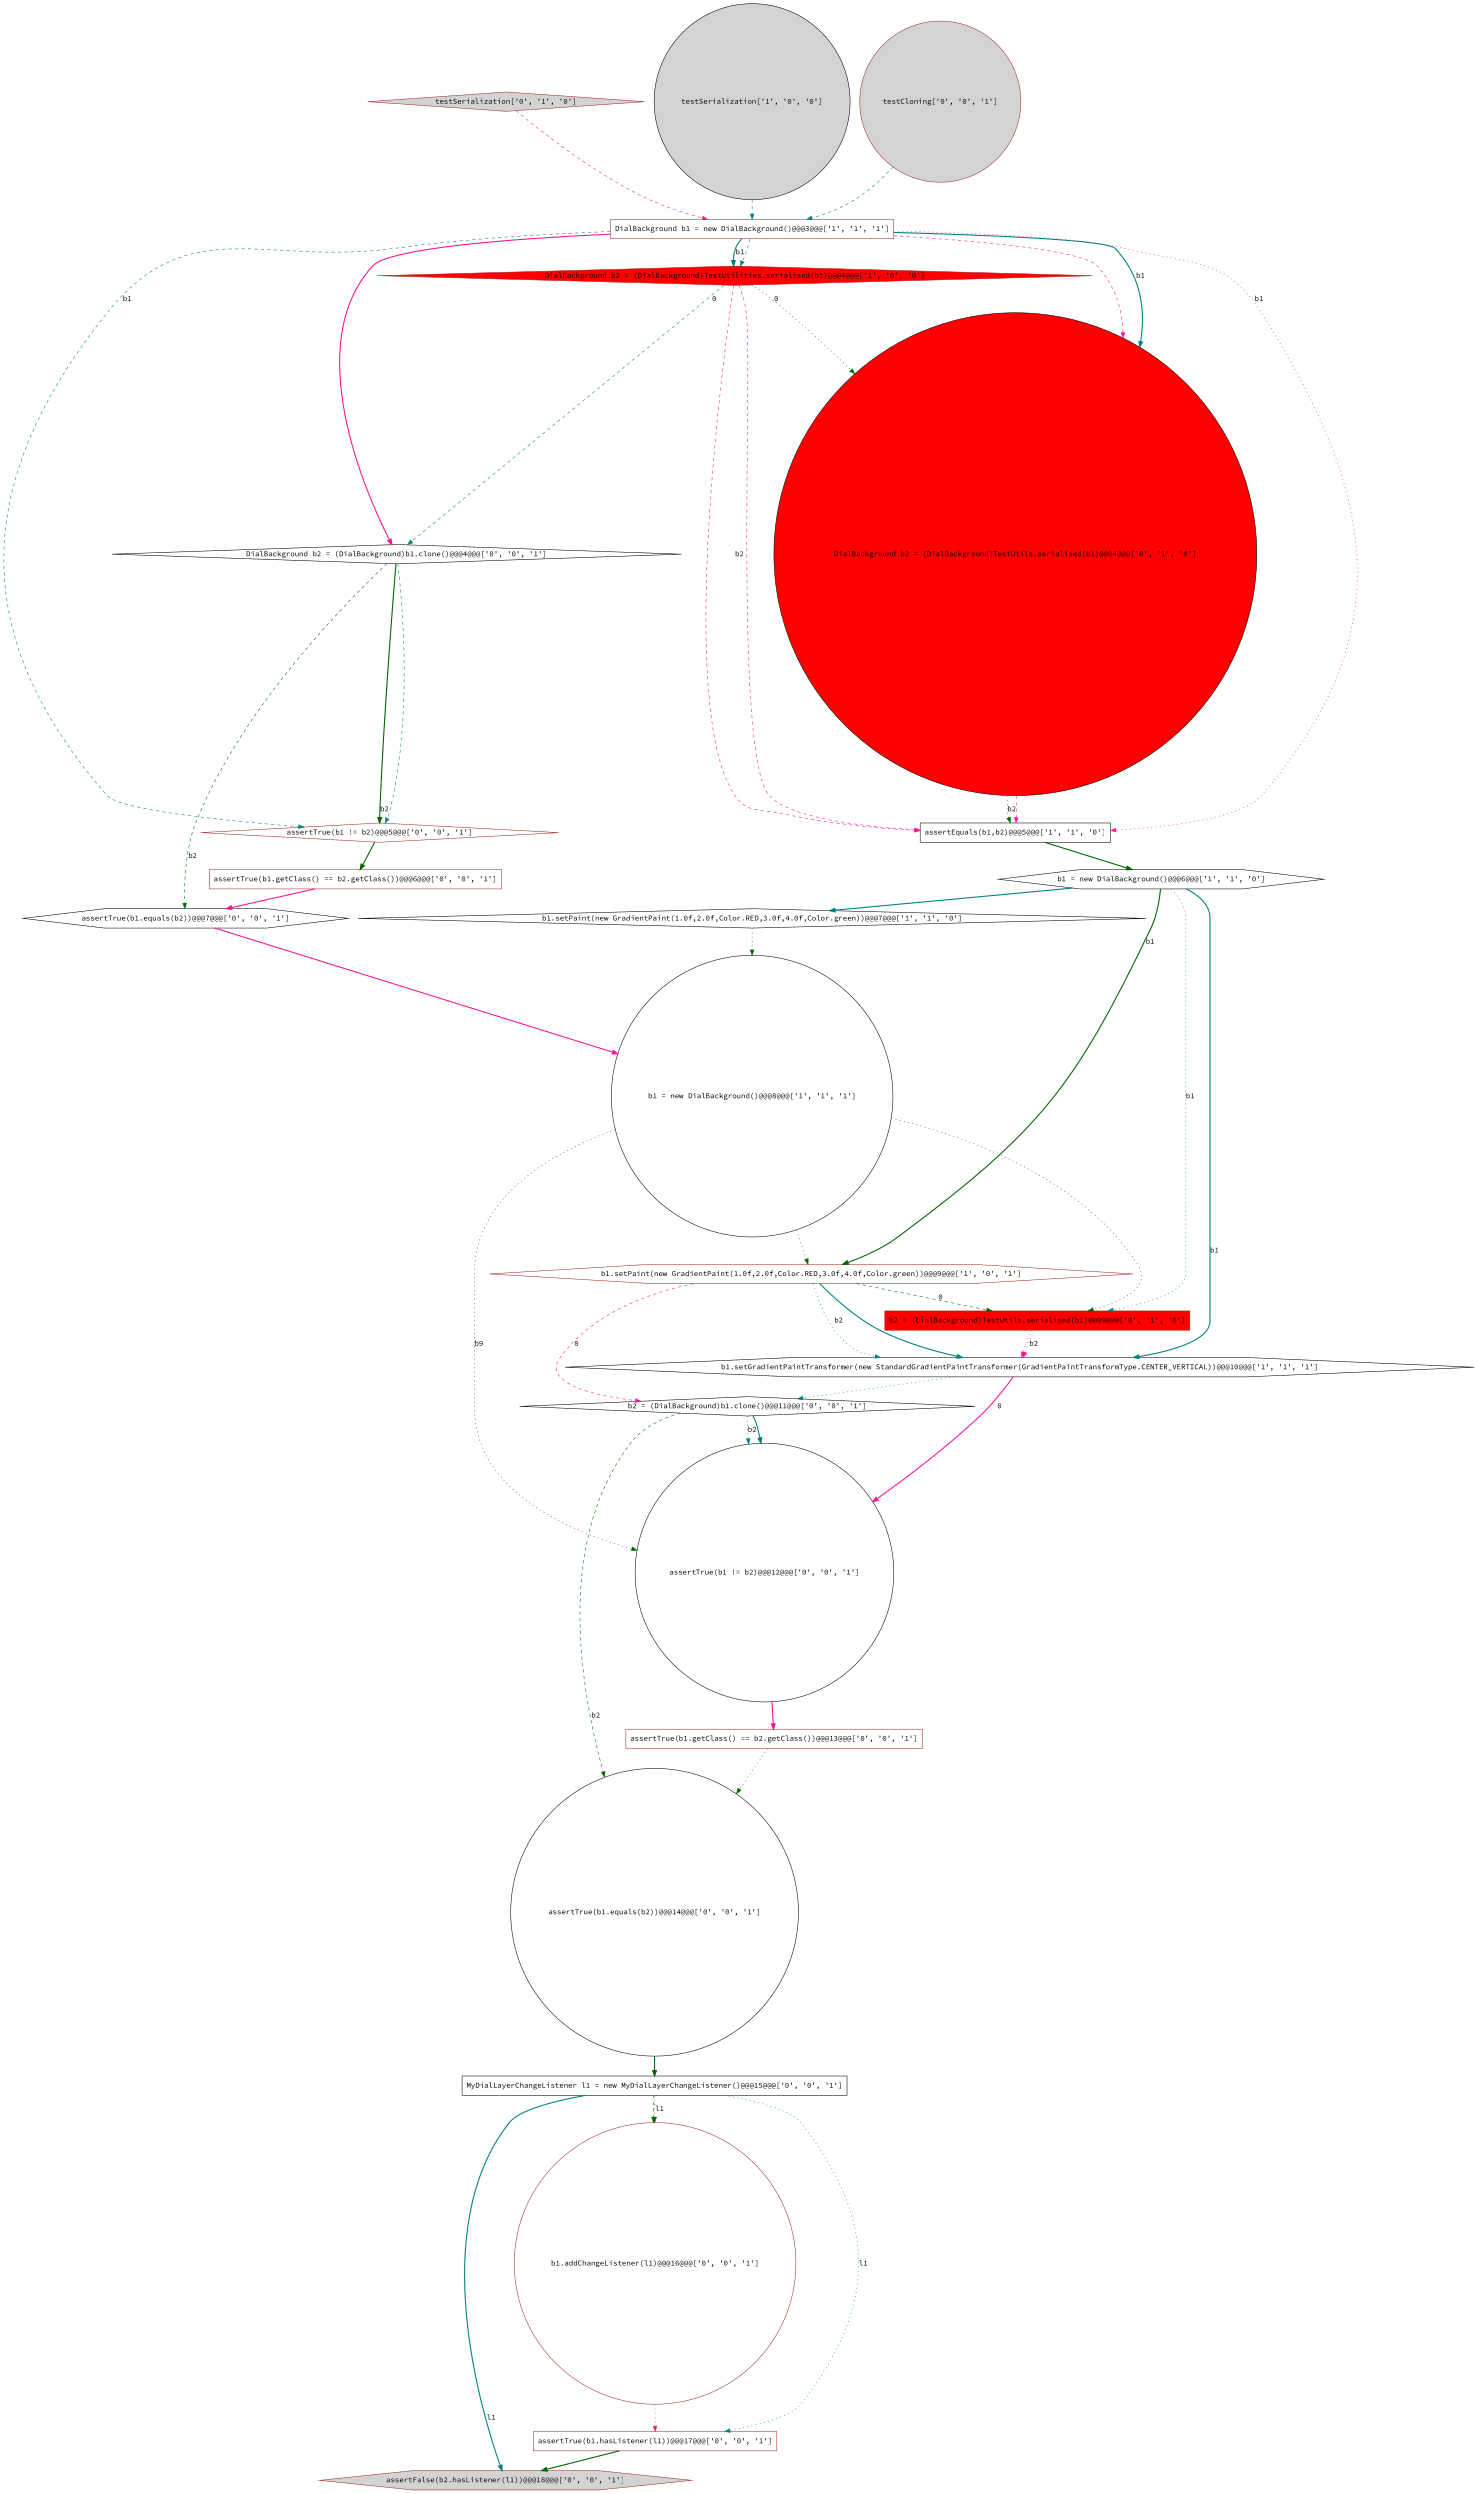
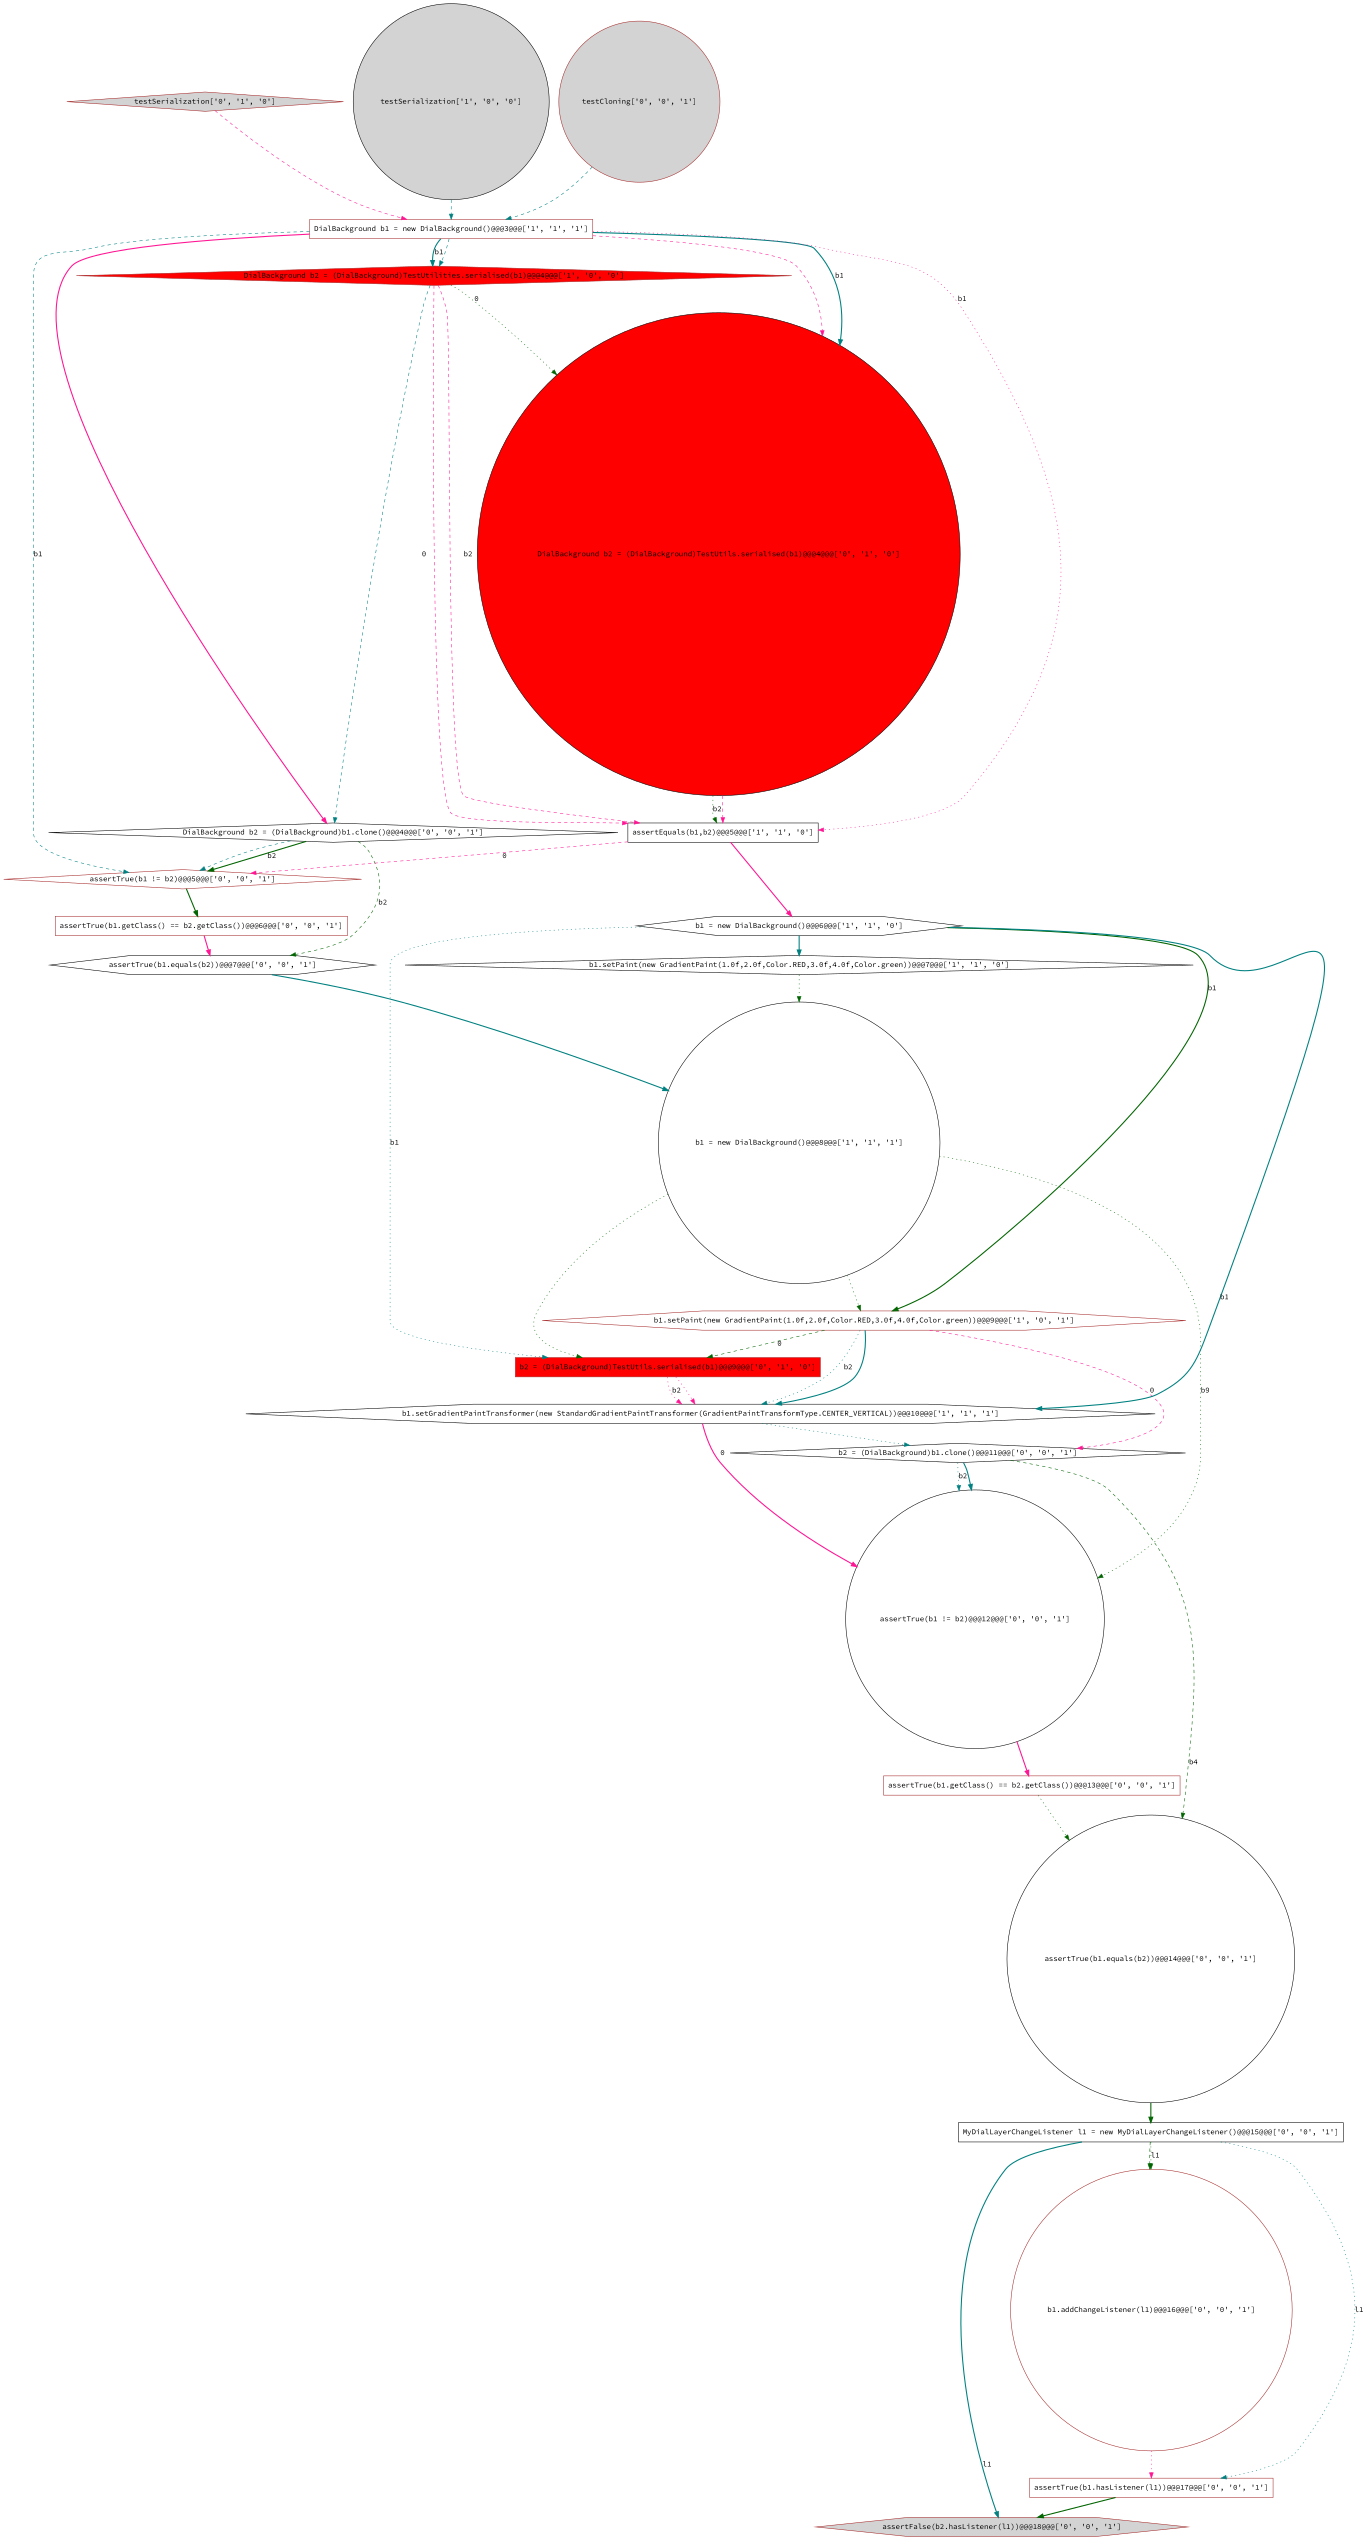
(1086, 855) -> (759, 877)
none -> (442, 858)
(414, 990) -> (470, 1022)
(596, 1716) -> (1193, 1762)
